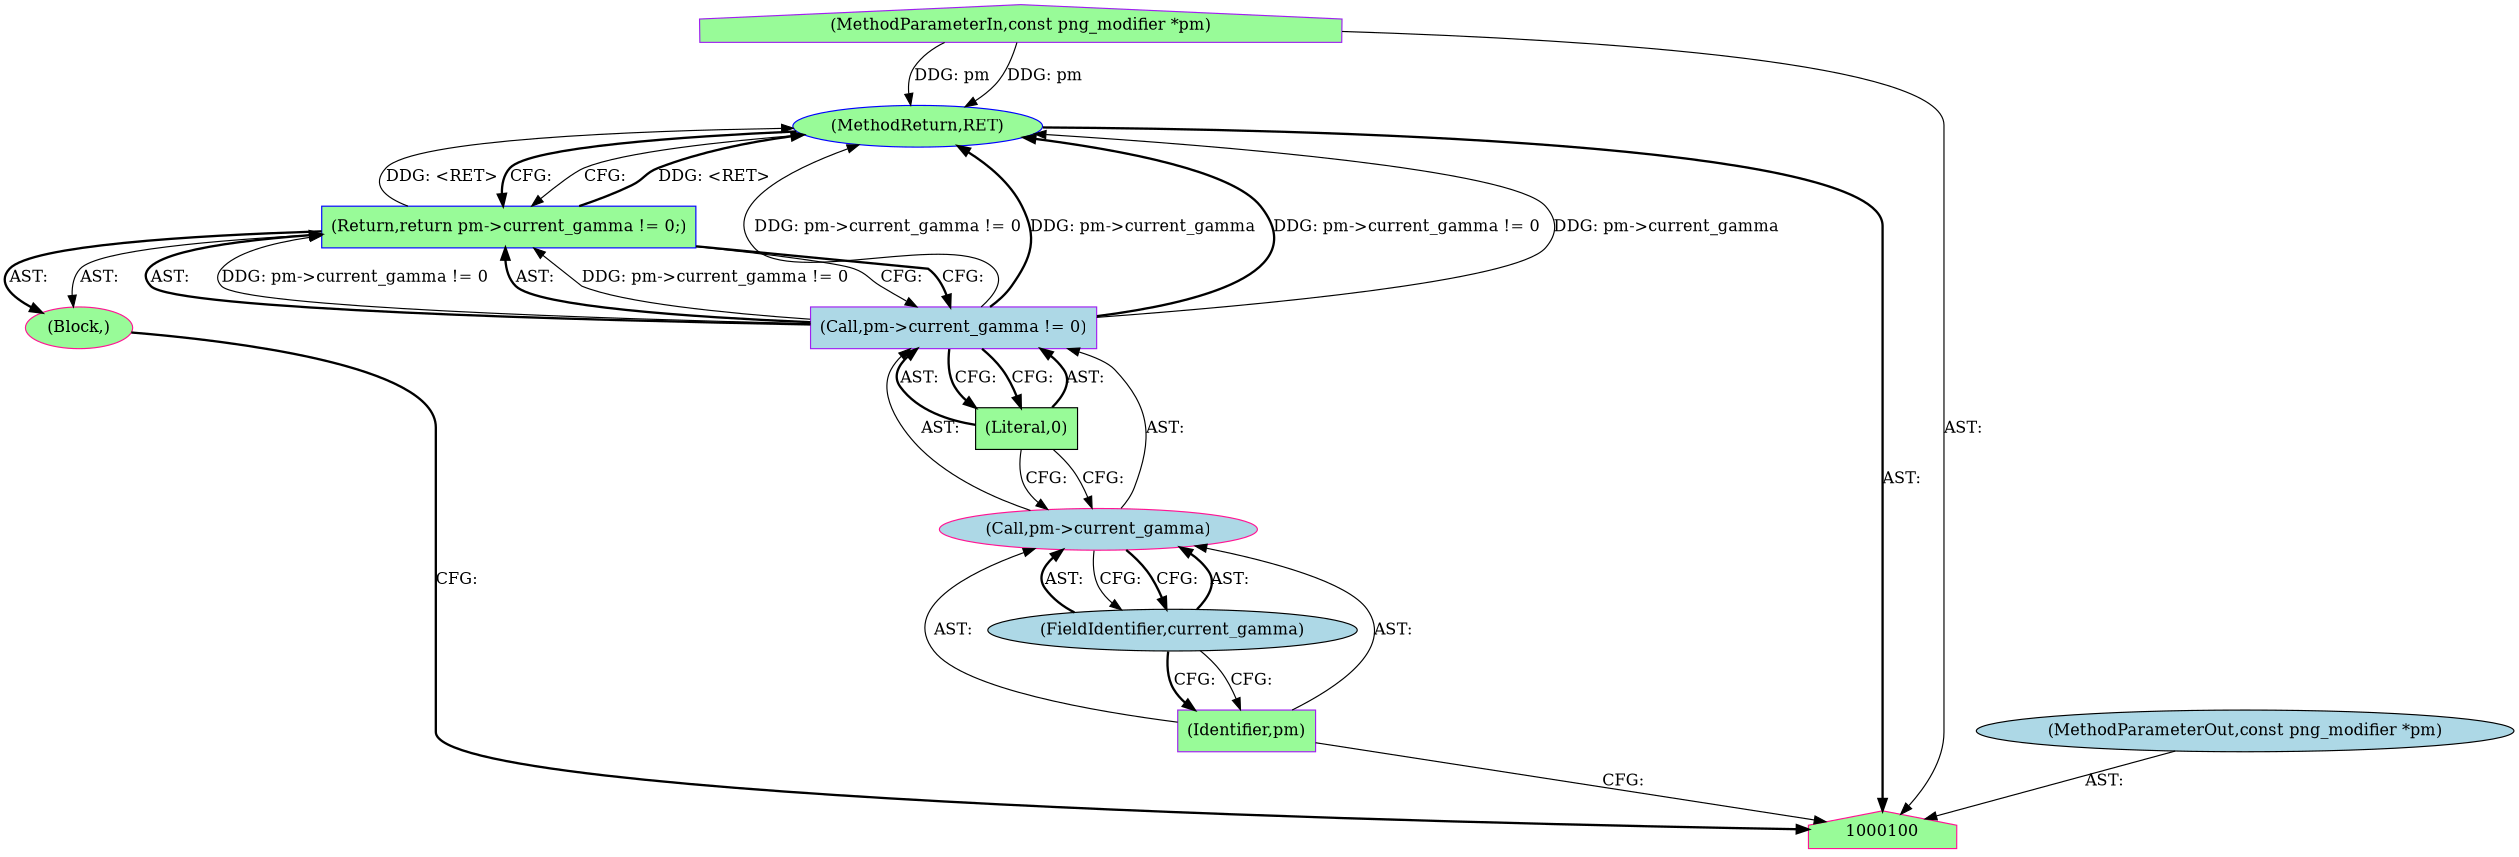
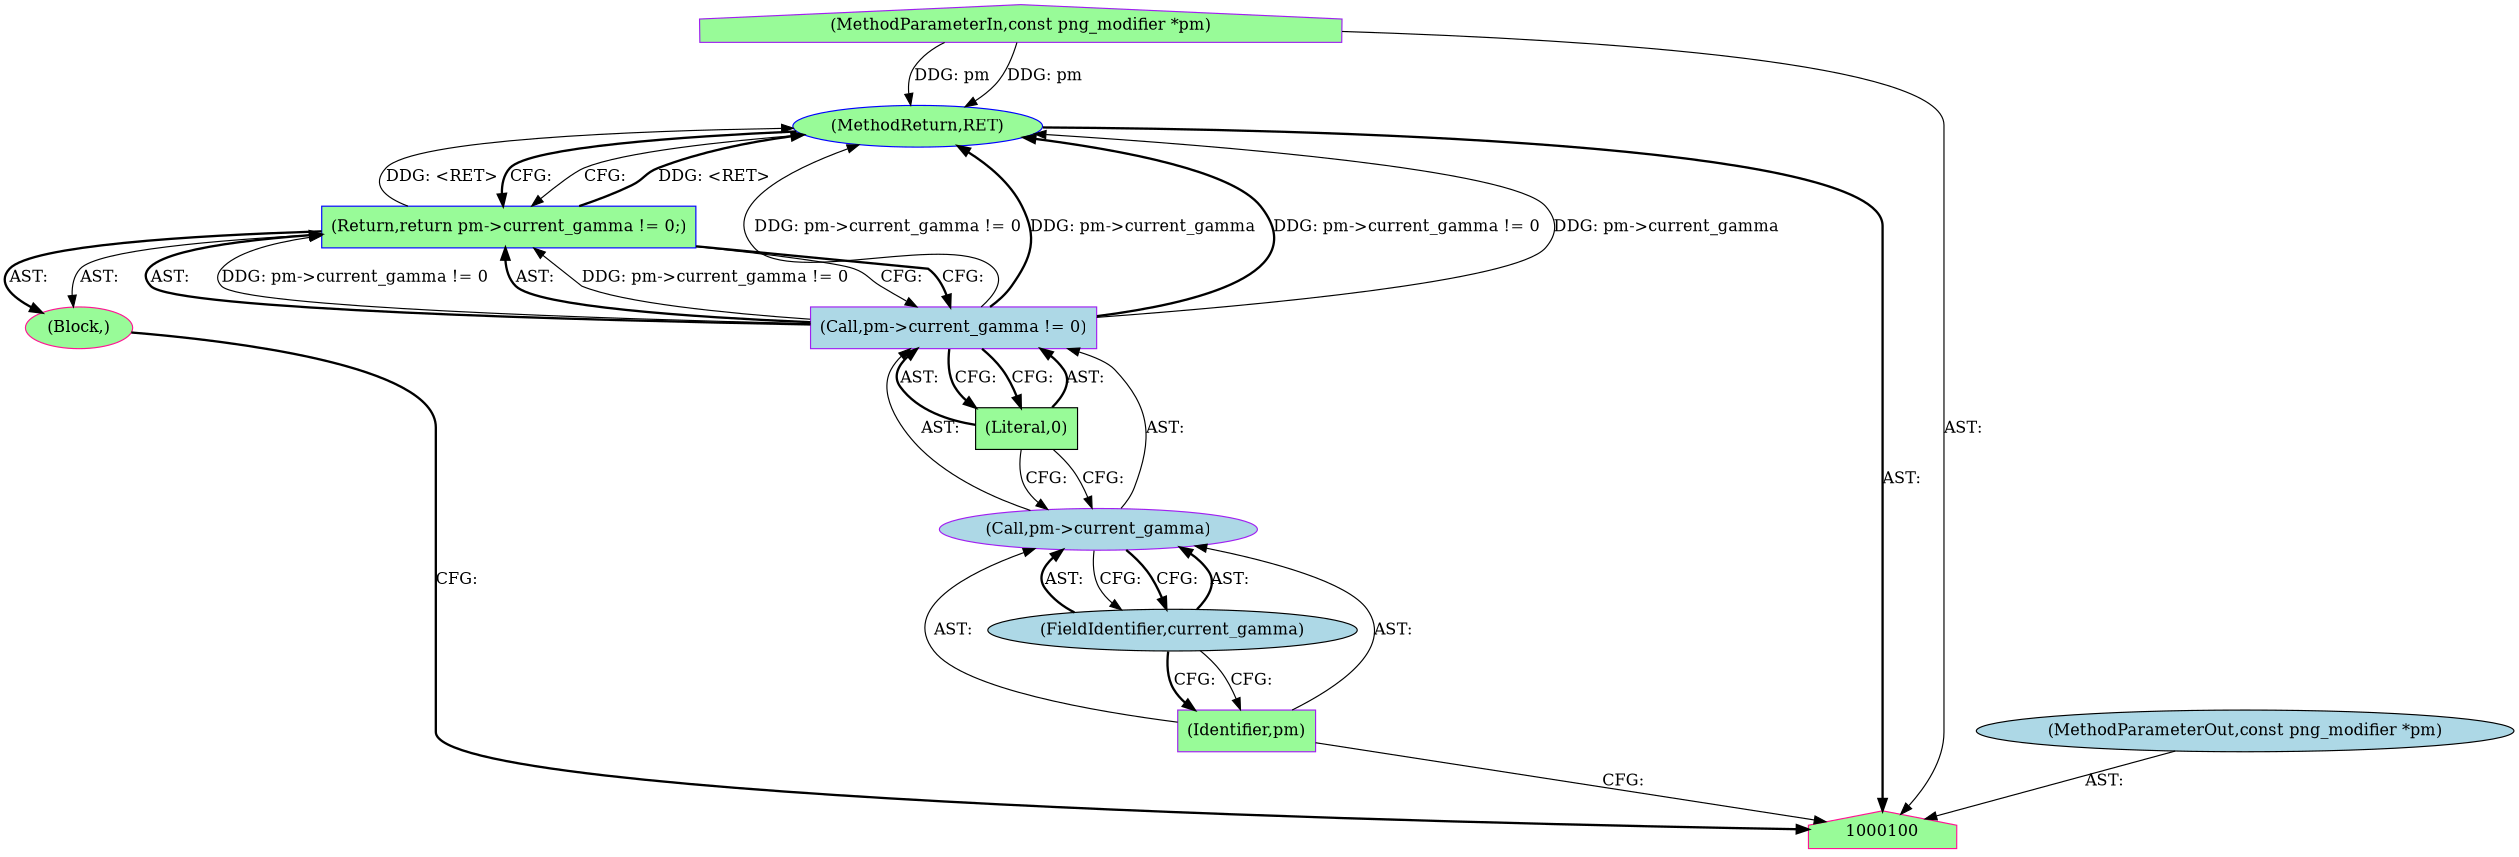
(1098, 529) -> (1098, 529)
